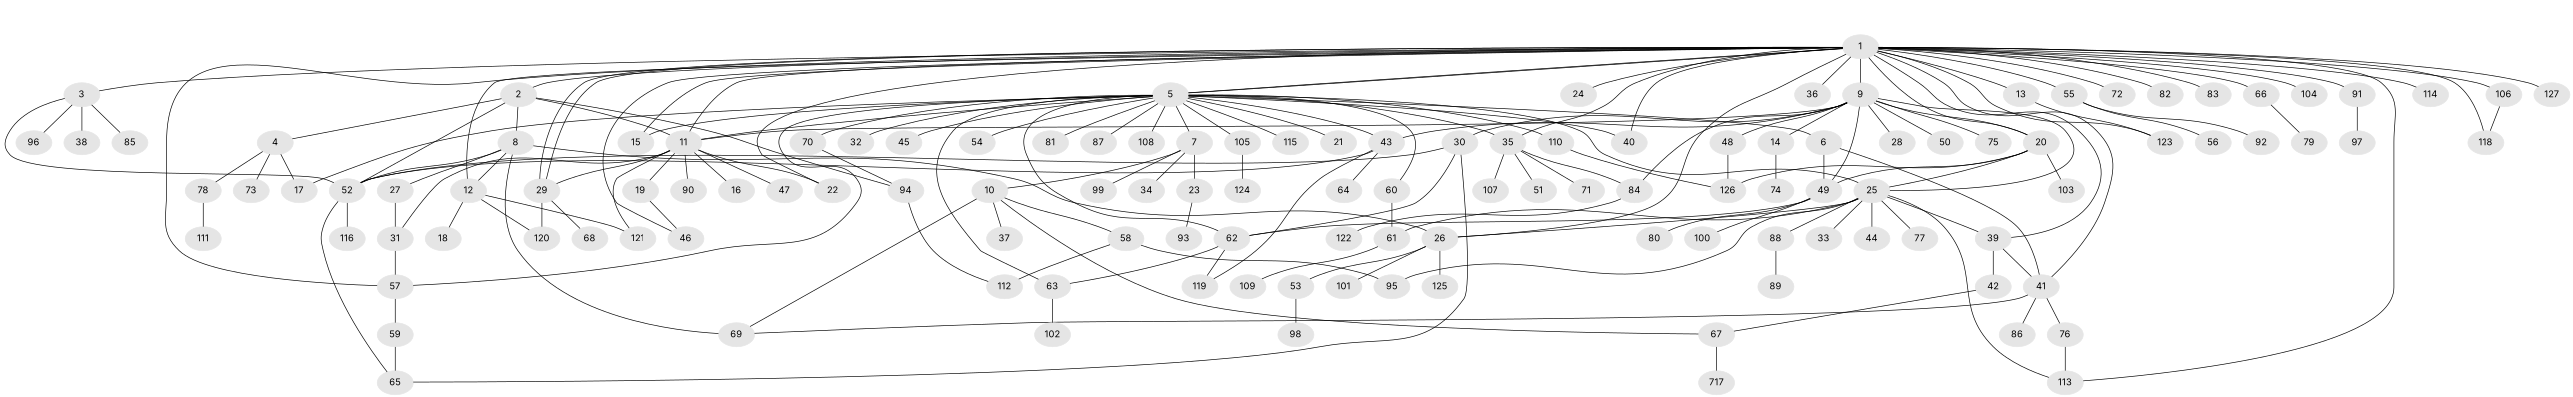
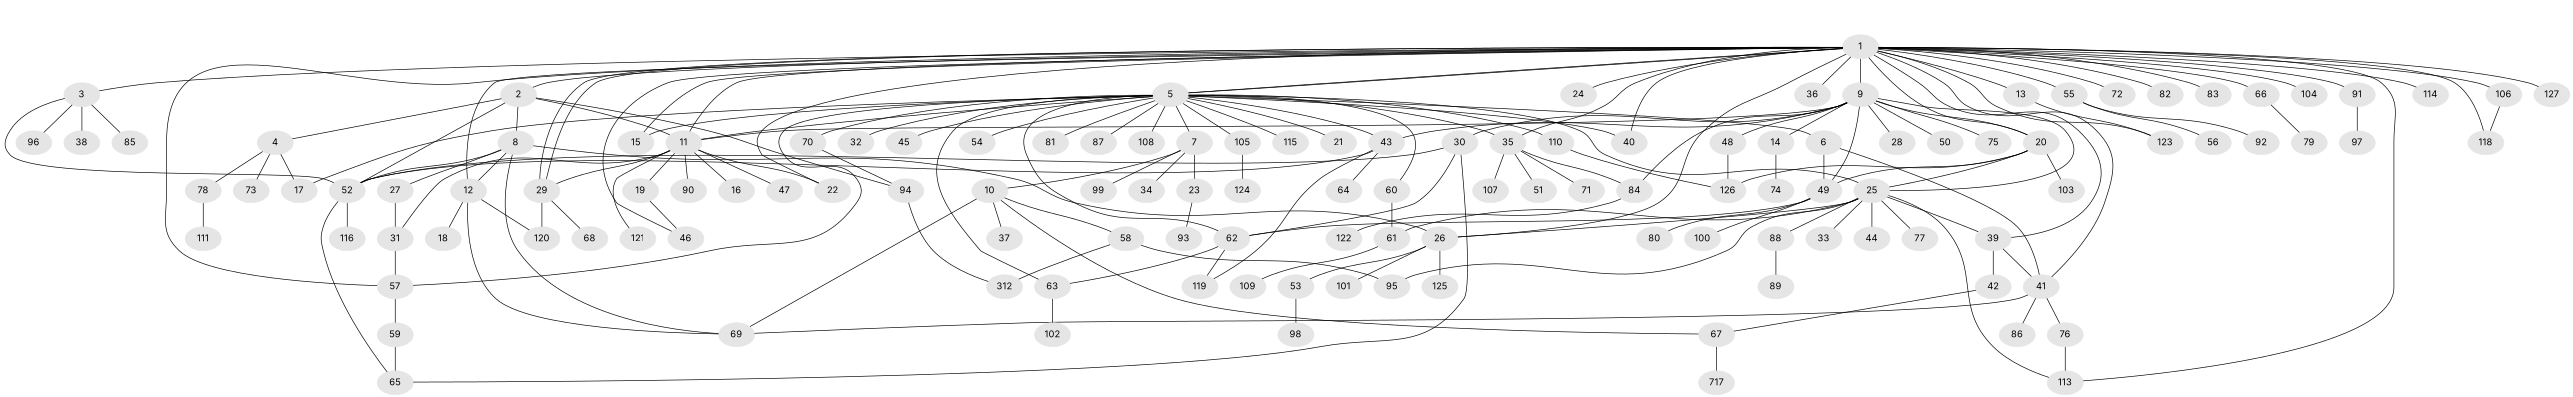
(555, 212) -> (554, 320)
(1005, 287) -> (1005, 287)
